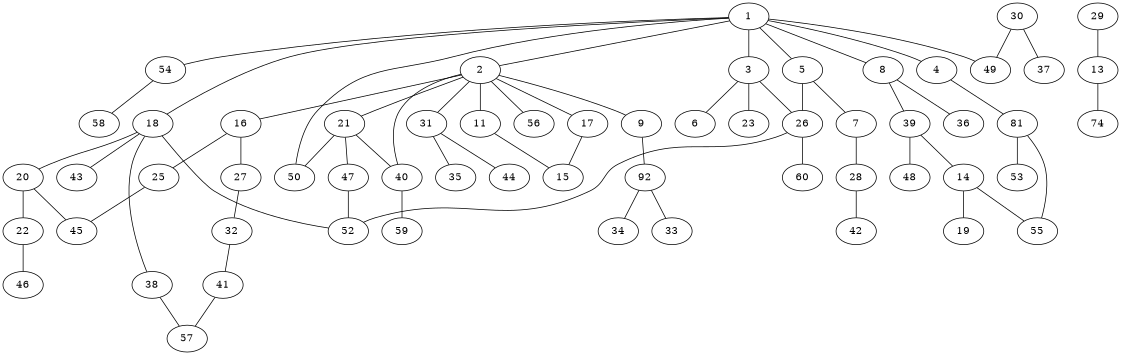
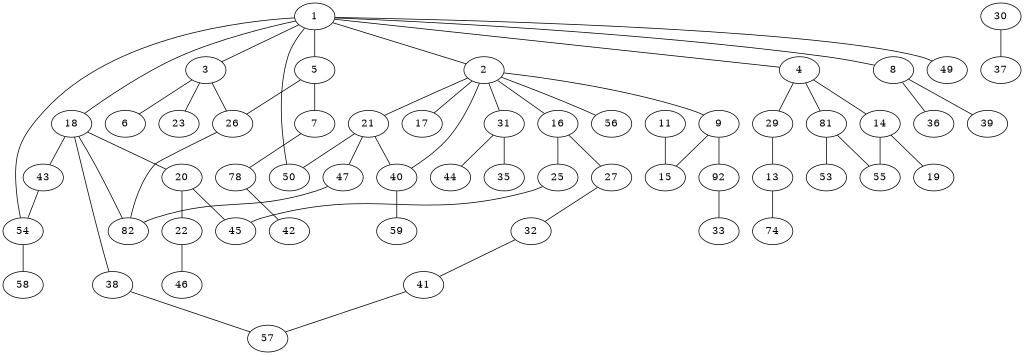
(1004, 43) -> none
(480, 97) -> none
none -> (786, 97)
(575, 151) -> (692, 151)
(937, 151) -> (840, 97)
(803, 178) -> none
(856, 178) -> (236, 178)
(910, 178) -> none
none -> (33, 204)
(348, 231) -> (128, 231)
(618, 231) -> none
